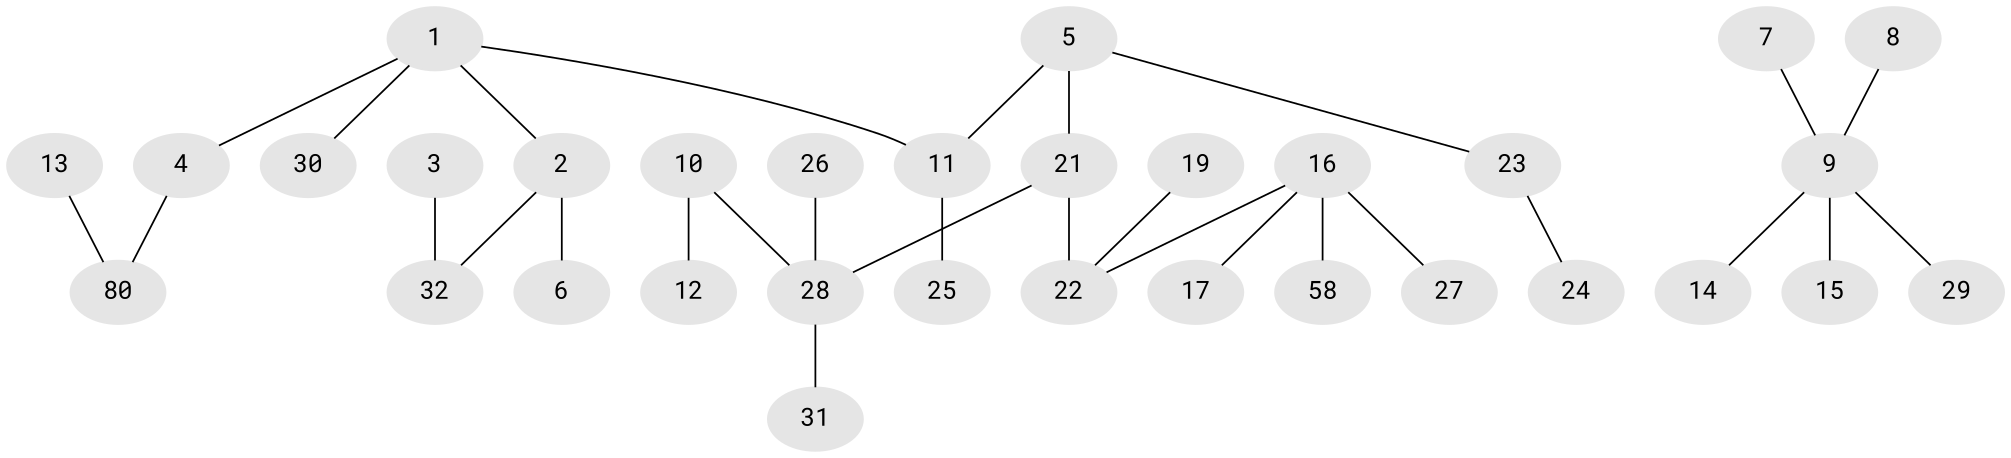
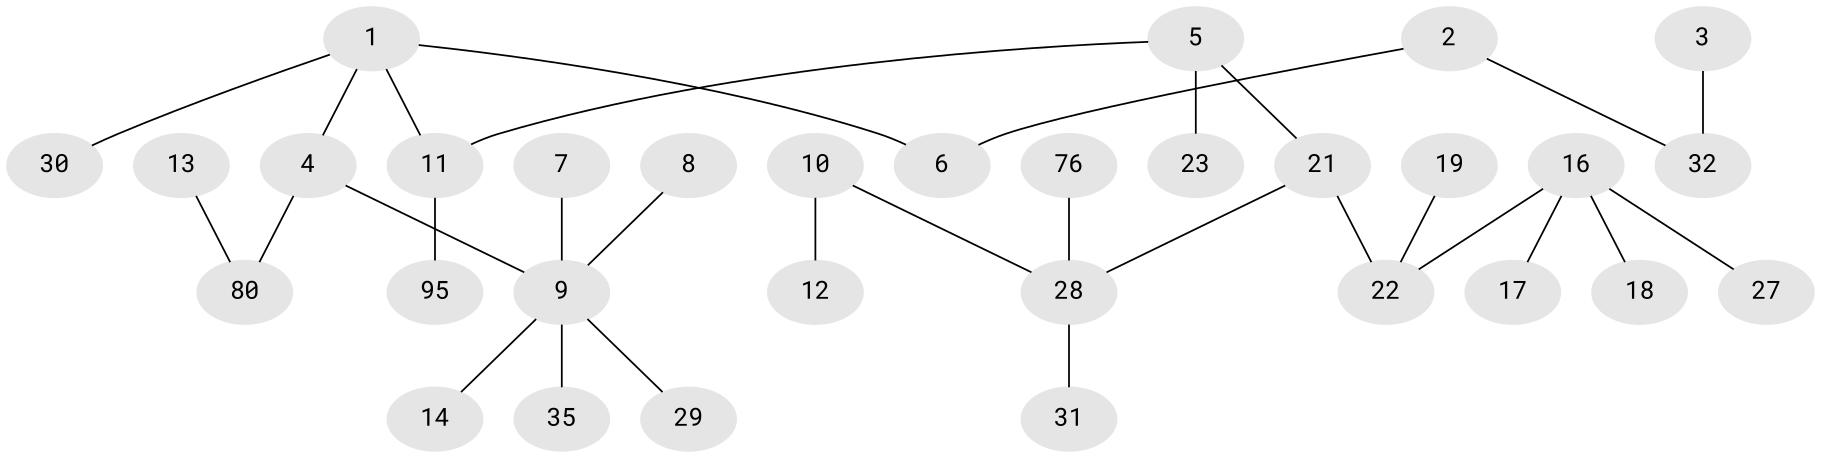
(498, 102) -> (665, 81)
(815, 166) -> (1069, 166)
none -> (422, 222)
(942, 292) -> (435, 292)
(1323, 292) -> (1640, 292)
(1576, 292) -> none
(1830, 292) -> (562, 419)
